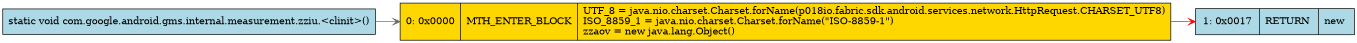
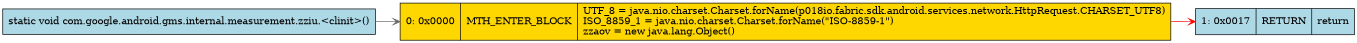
(1334, 21) -> (1333, 21)
